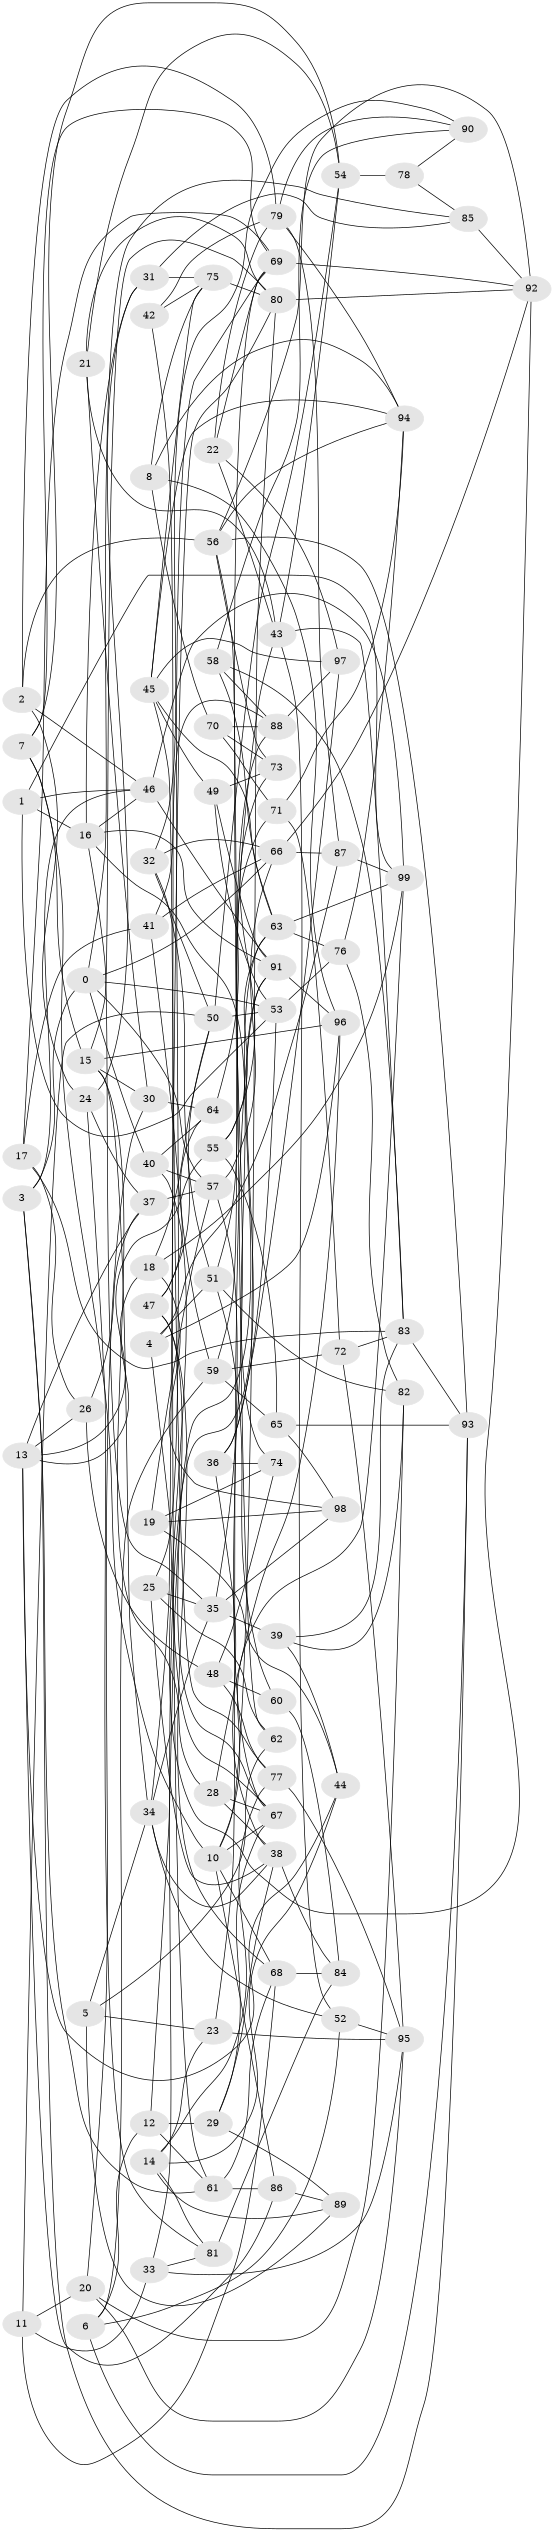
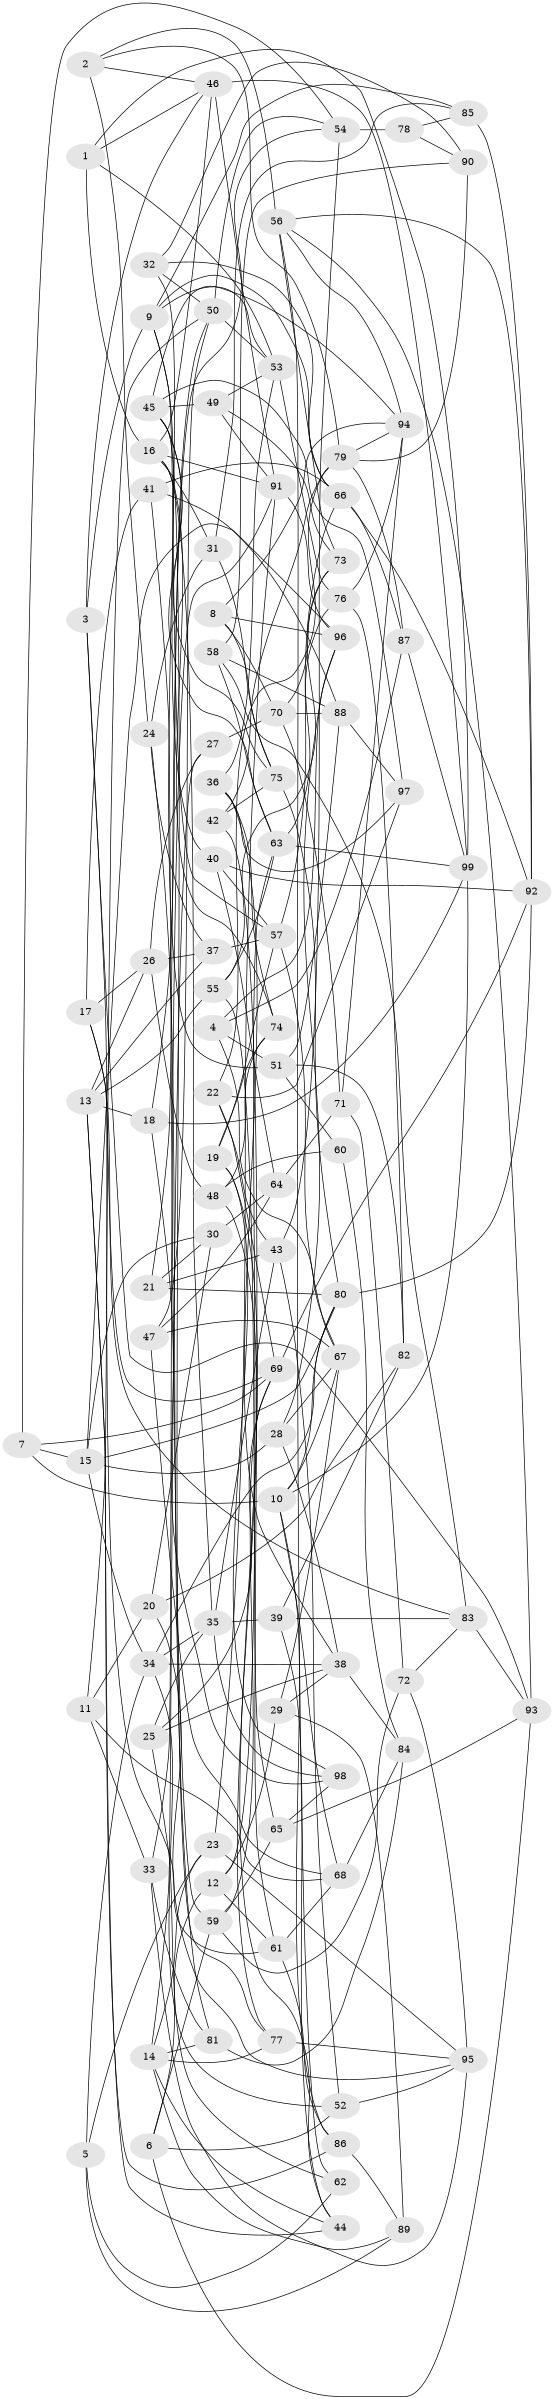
none -> (213, 745)
(384, 946) -> none
(86, 980) -> (149, 318)
